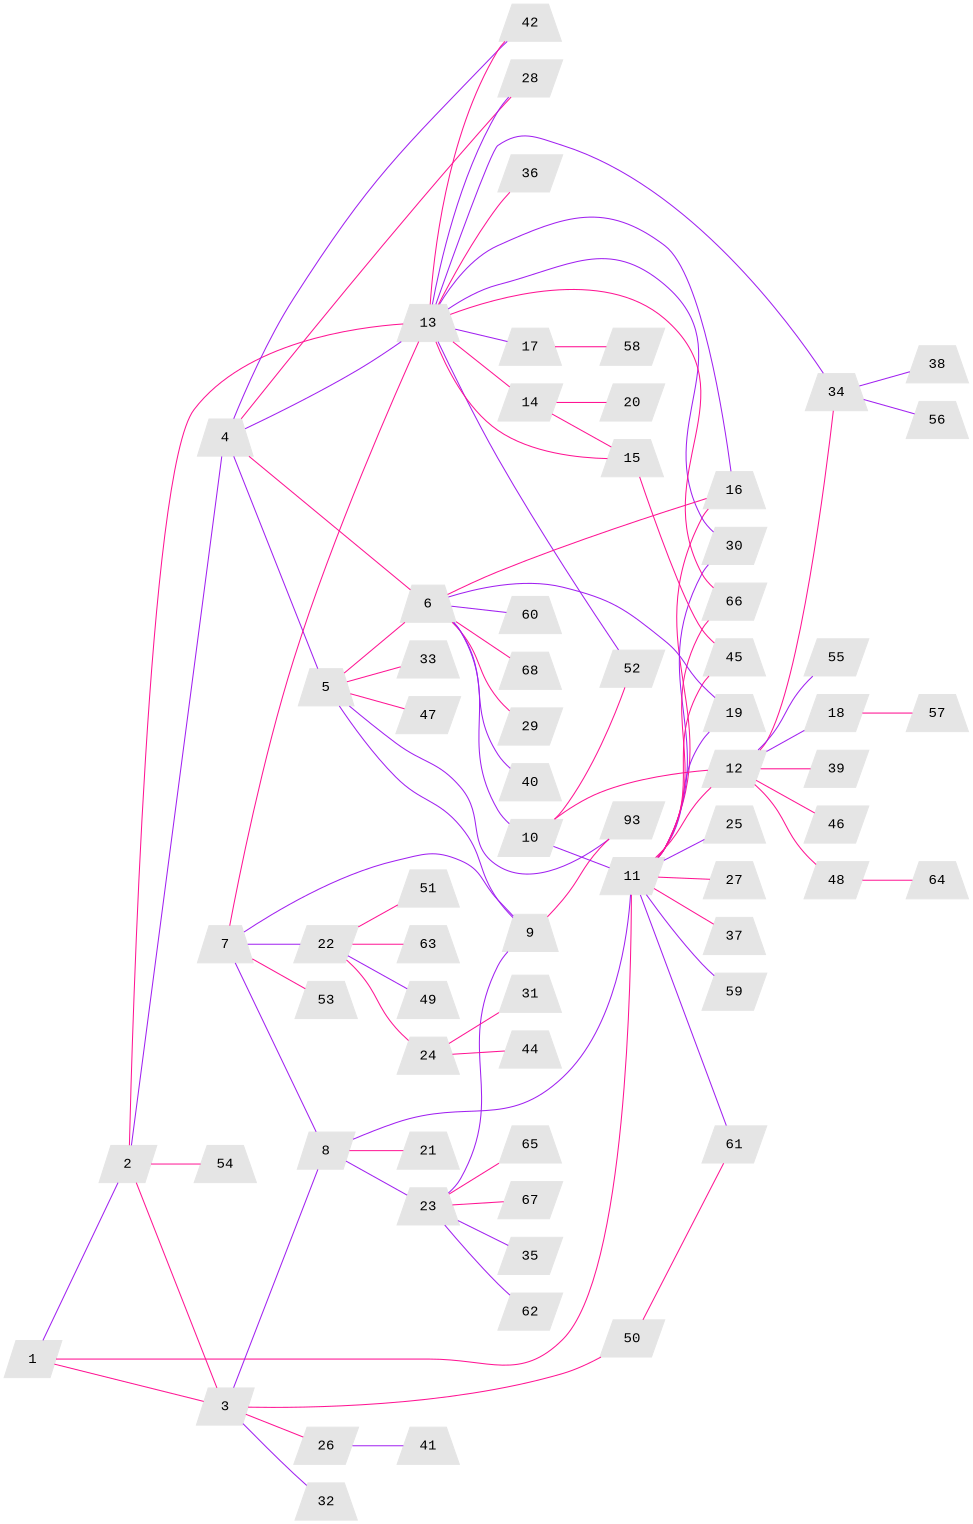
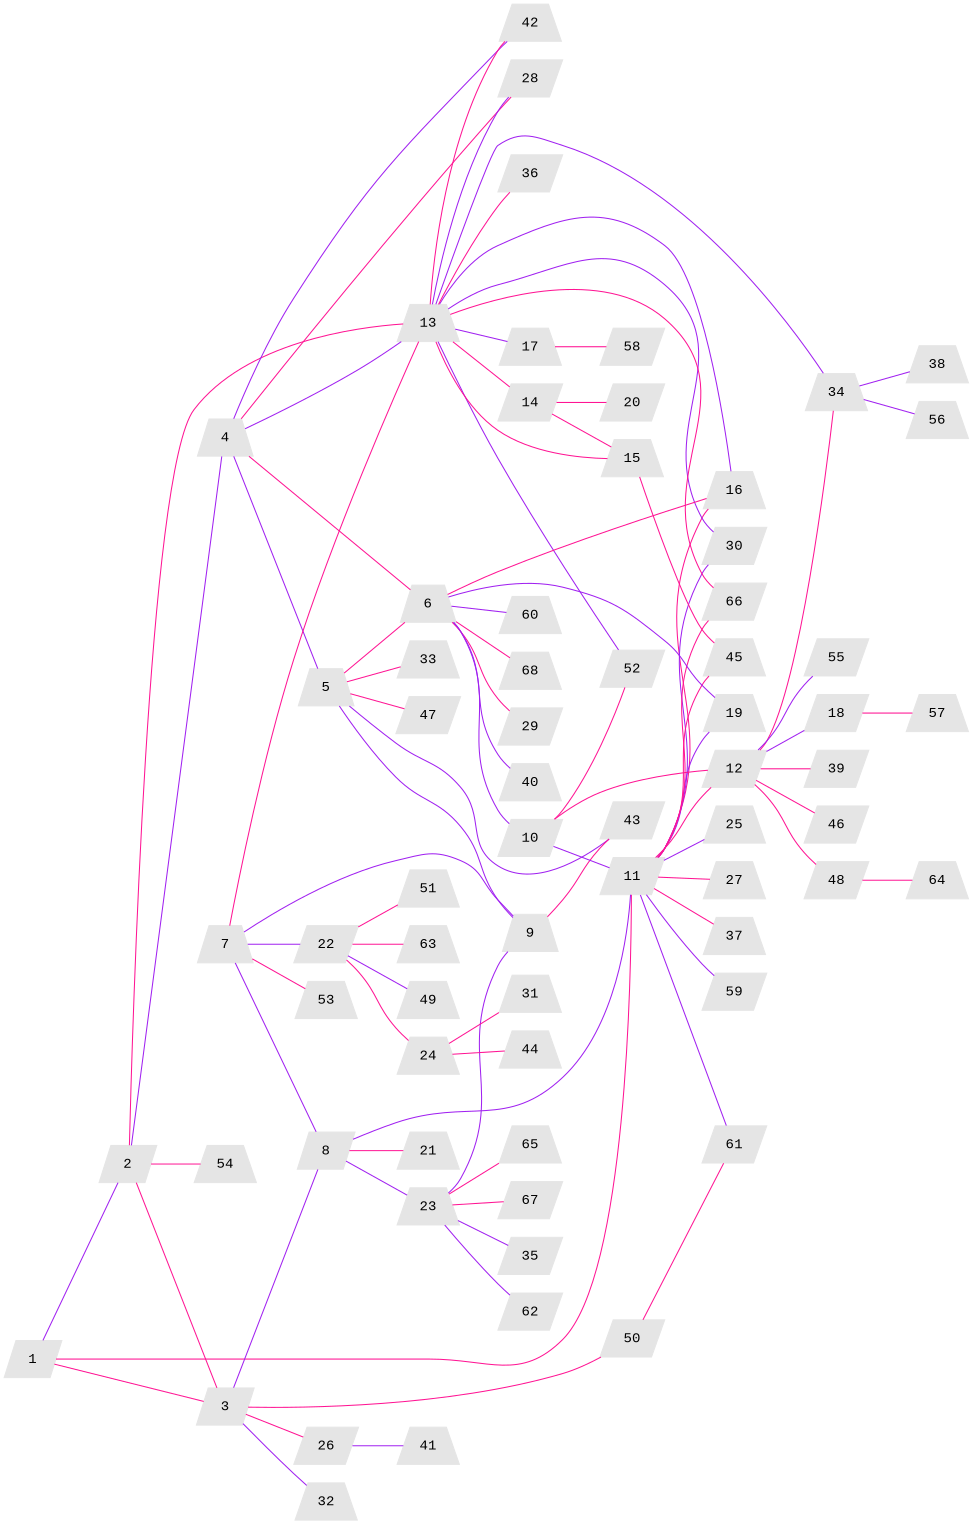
(632, 820) -> (632, 820)
